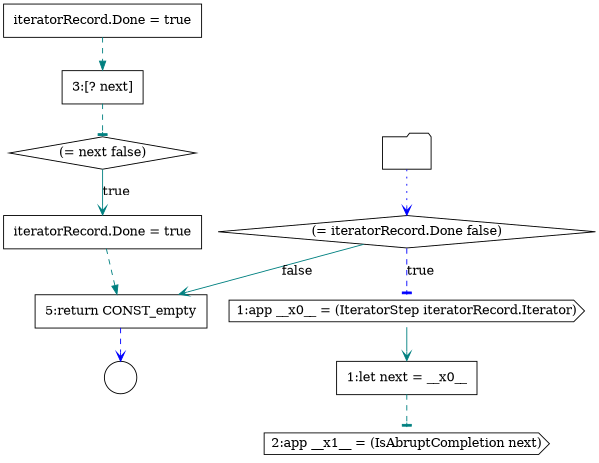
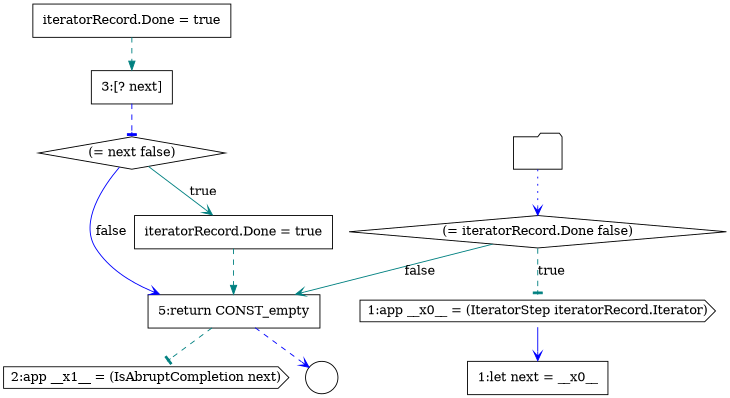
(103, 118) -> (132, 118)
none -> (92, 239)
(407, 269) -> (538, 269)
(407, 339) -> (538, 339)
(407, 408) -> (191, 343)
